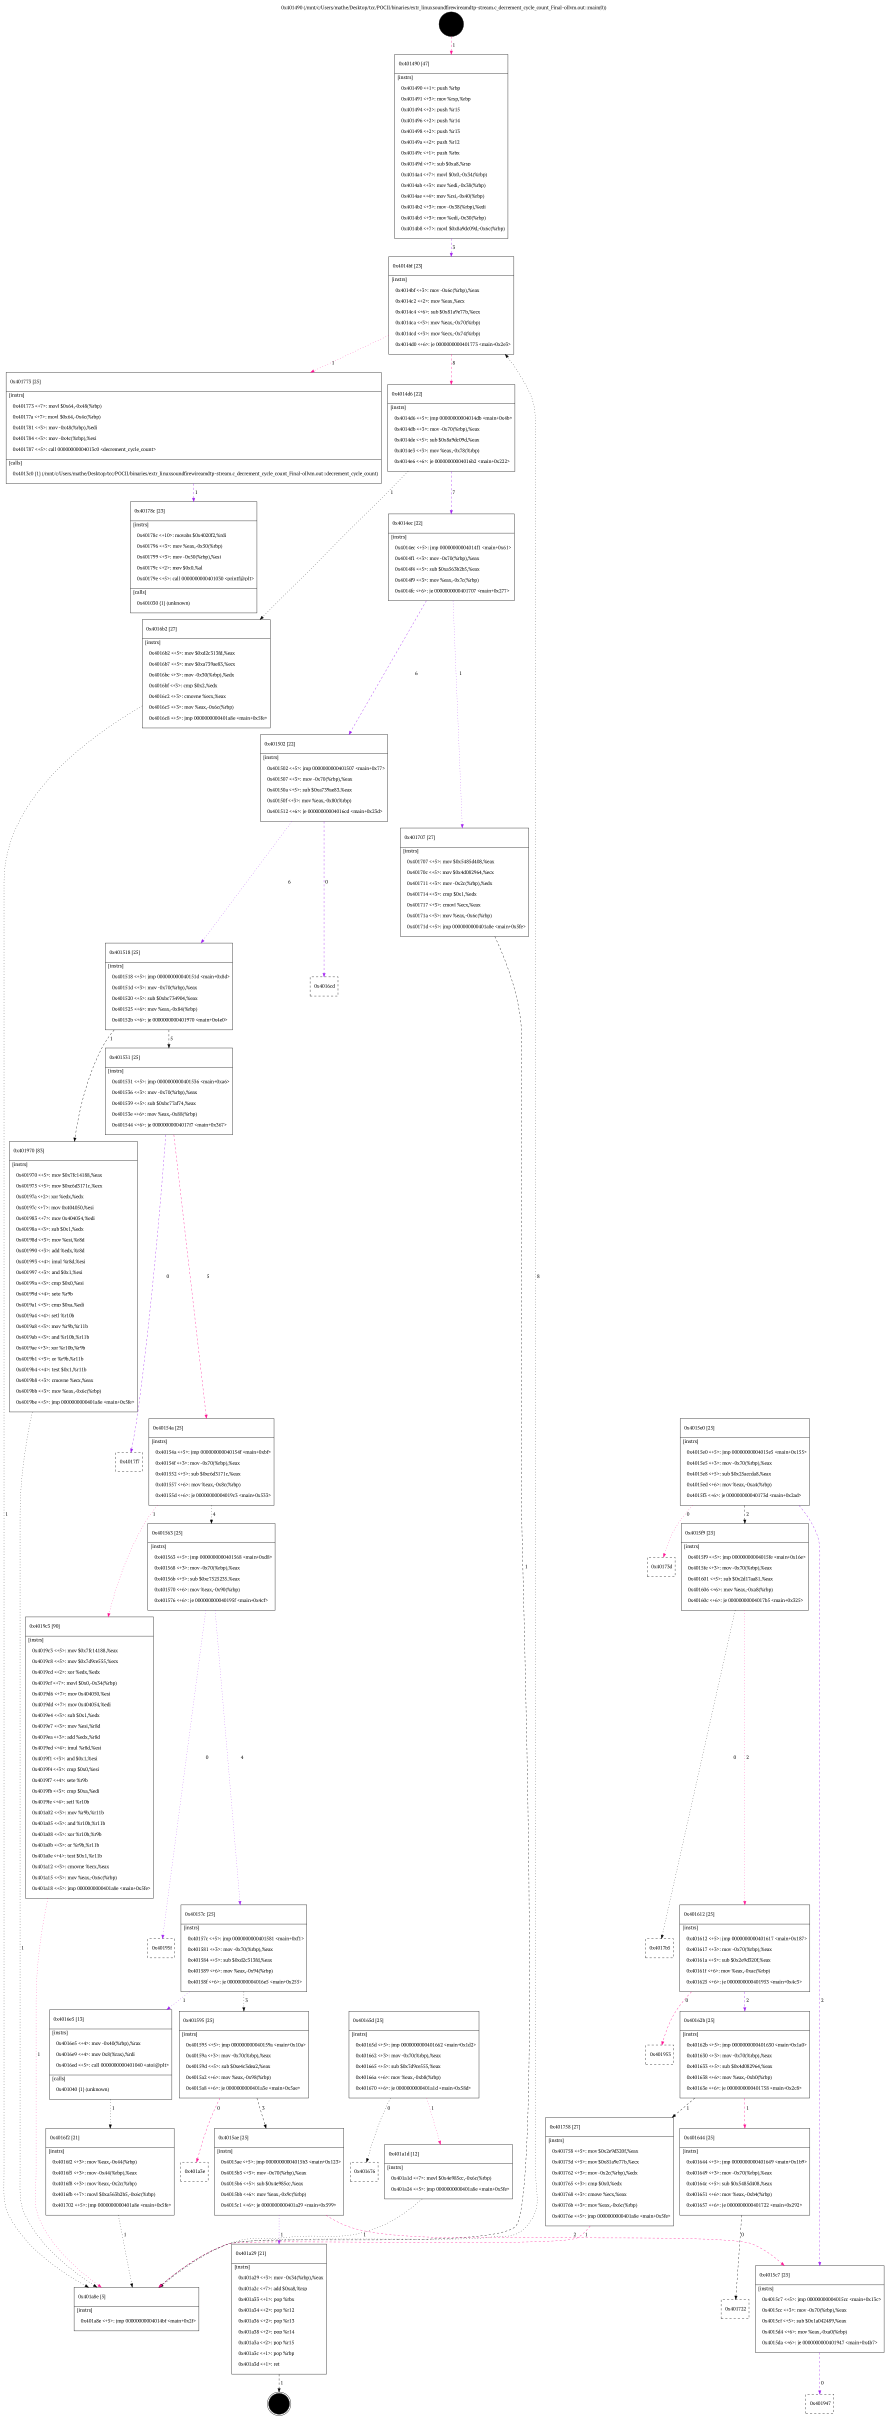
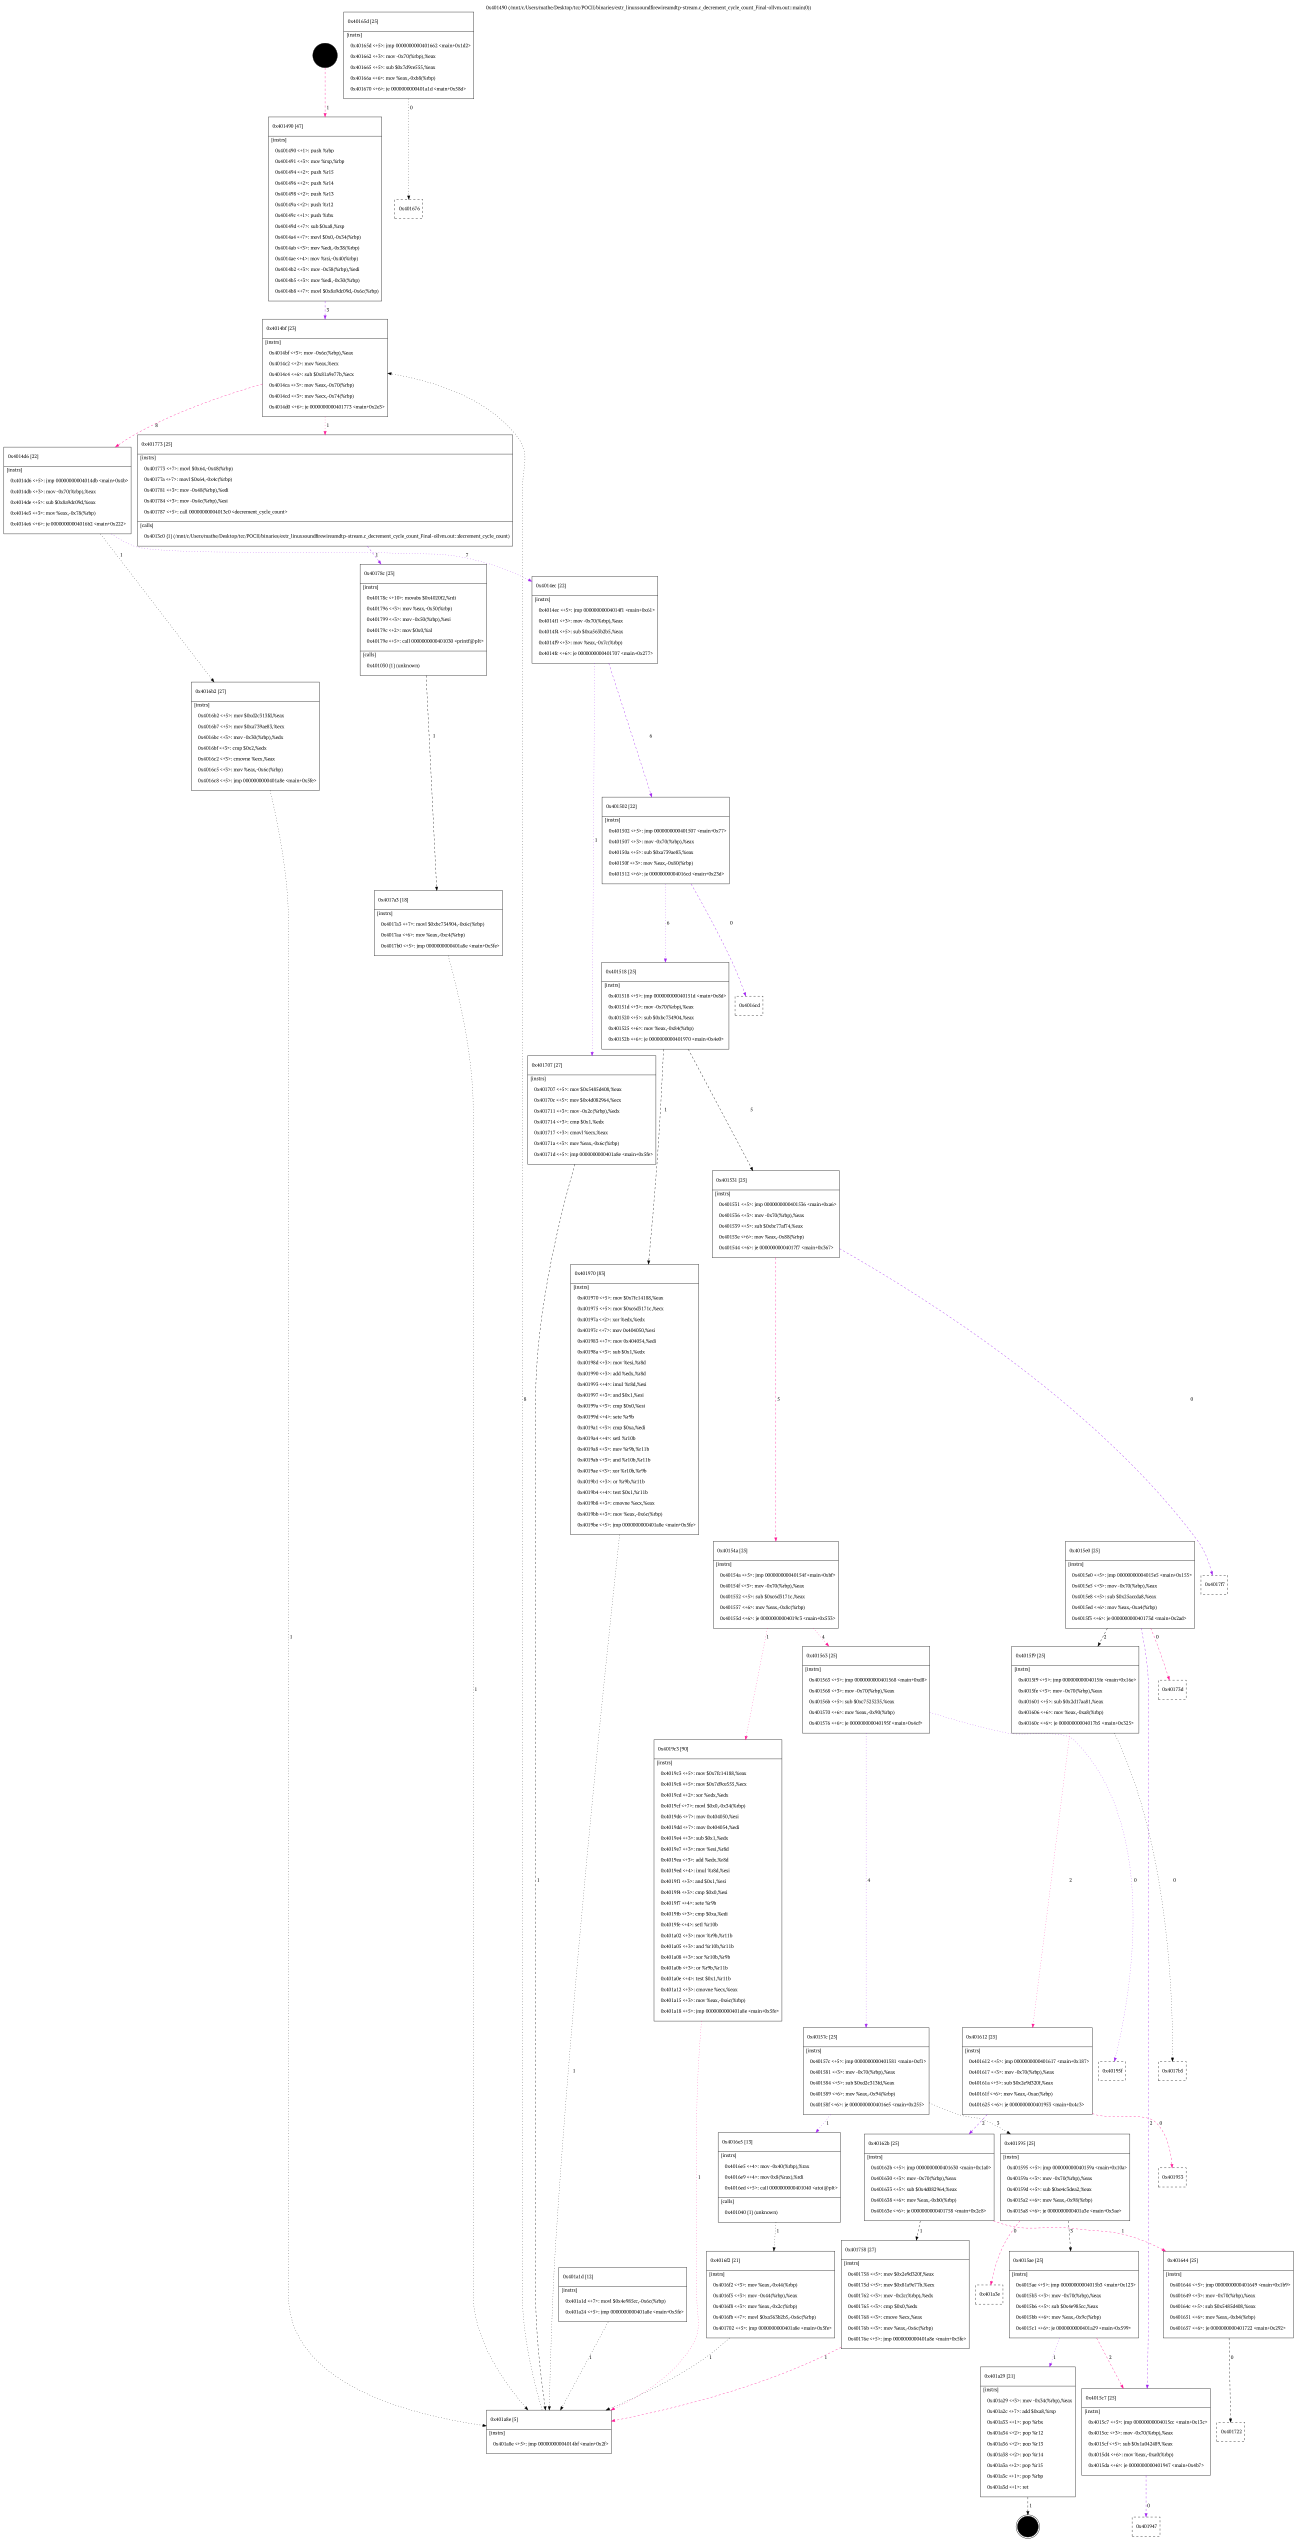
(451, 491) -> (320, 552)
none -> (438, 923)
(211, 1513) -> (820, 1636)
(675, 1528) -> (1160, 1652)
(433, 2120) -> none
